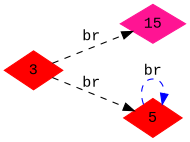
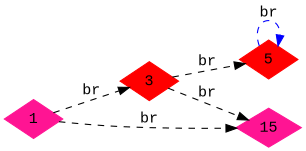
none -> (34, 119)
